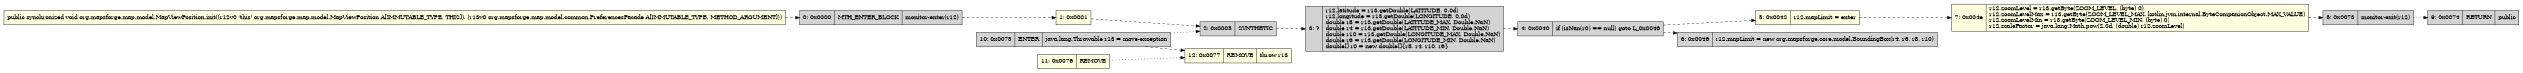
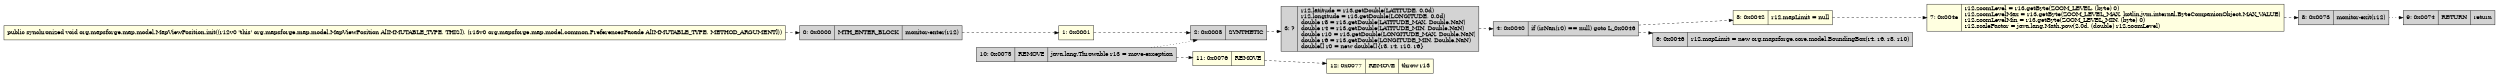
(1825, 17) -> (1800, 17)
(2507, 17) -> (2483, 17)
(1029, 39) -> (1031, 54)
(1163, 48) -> (1183, 57)
(1145, 59) -> (1294, 62)
